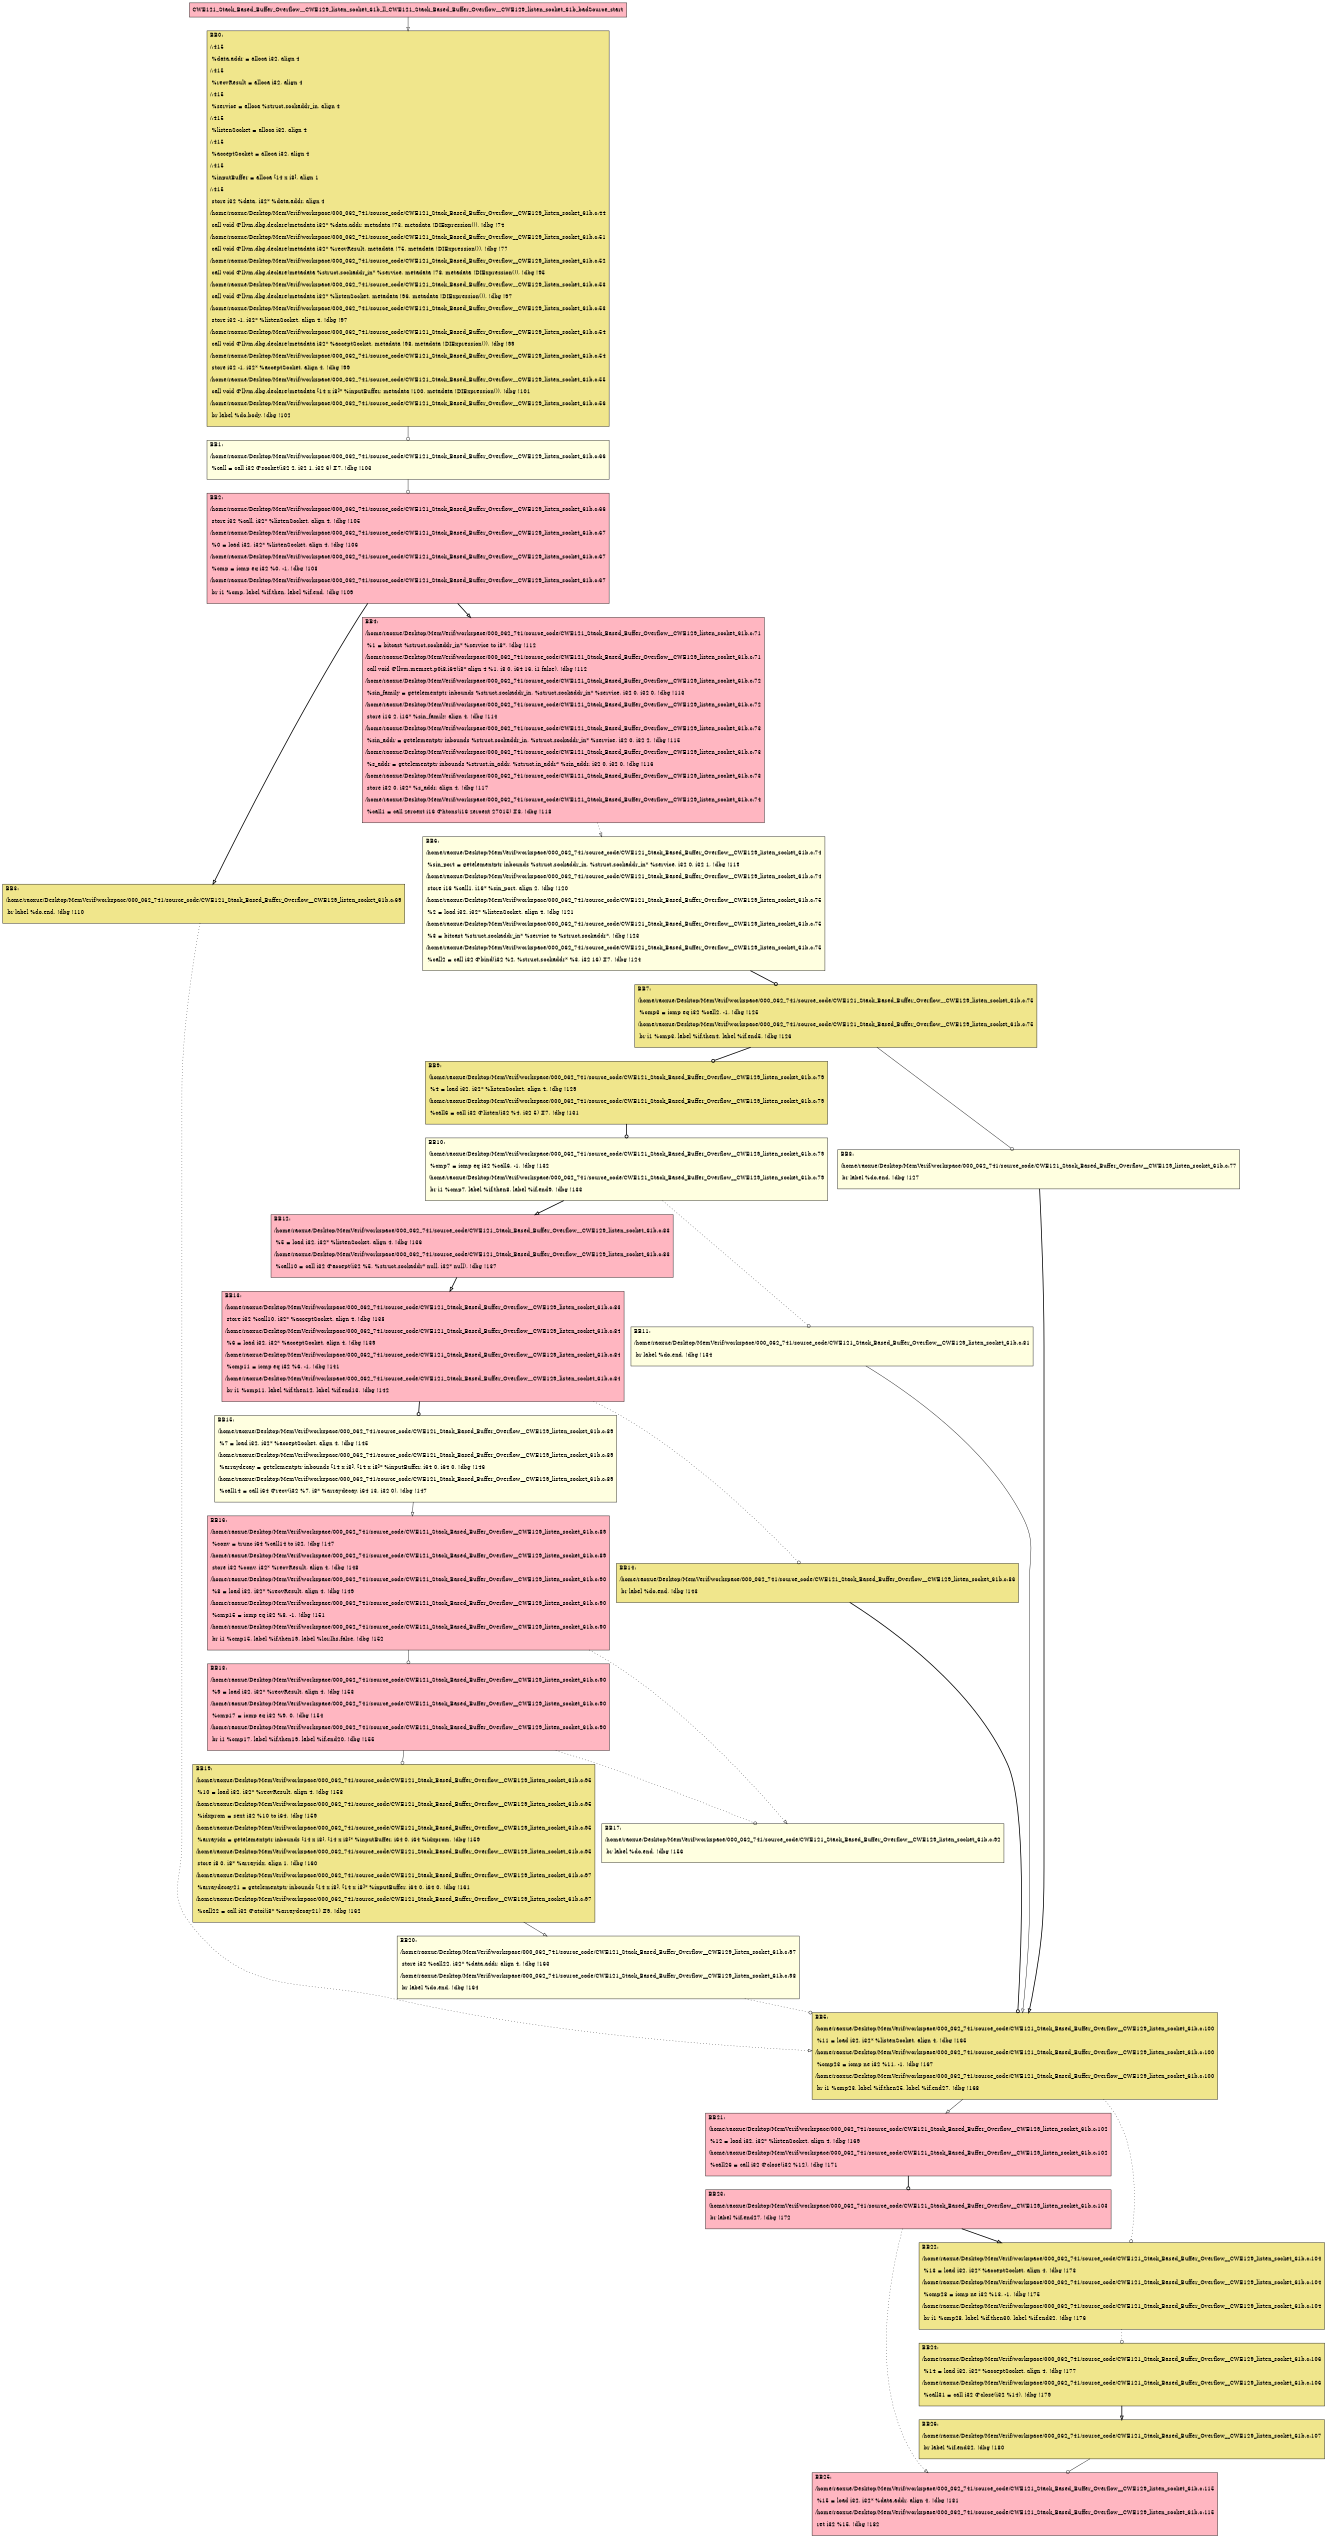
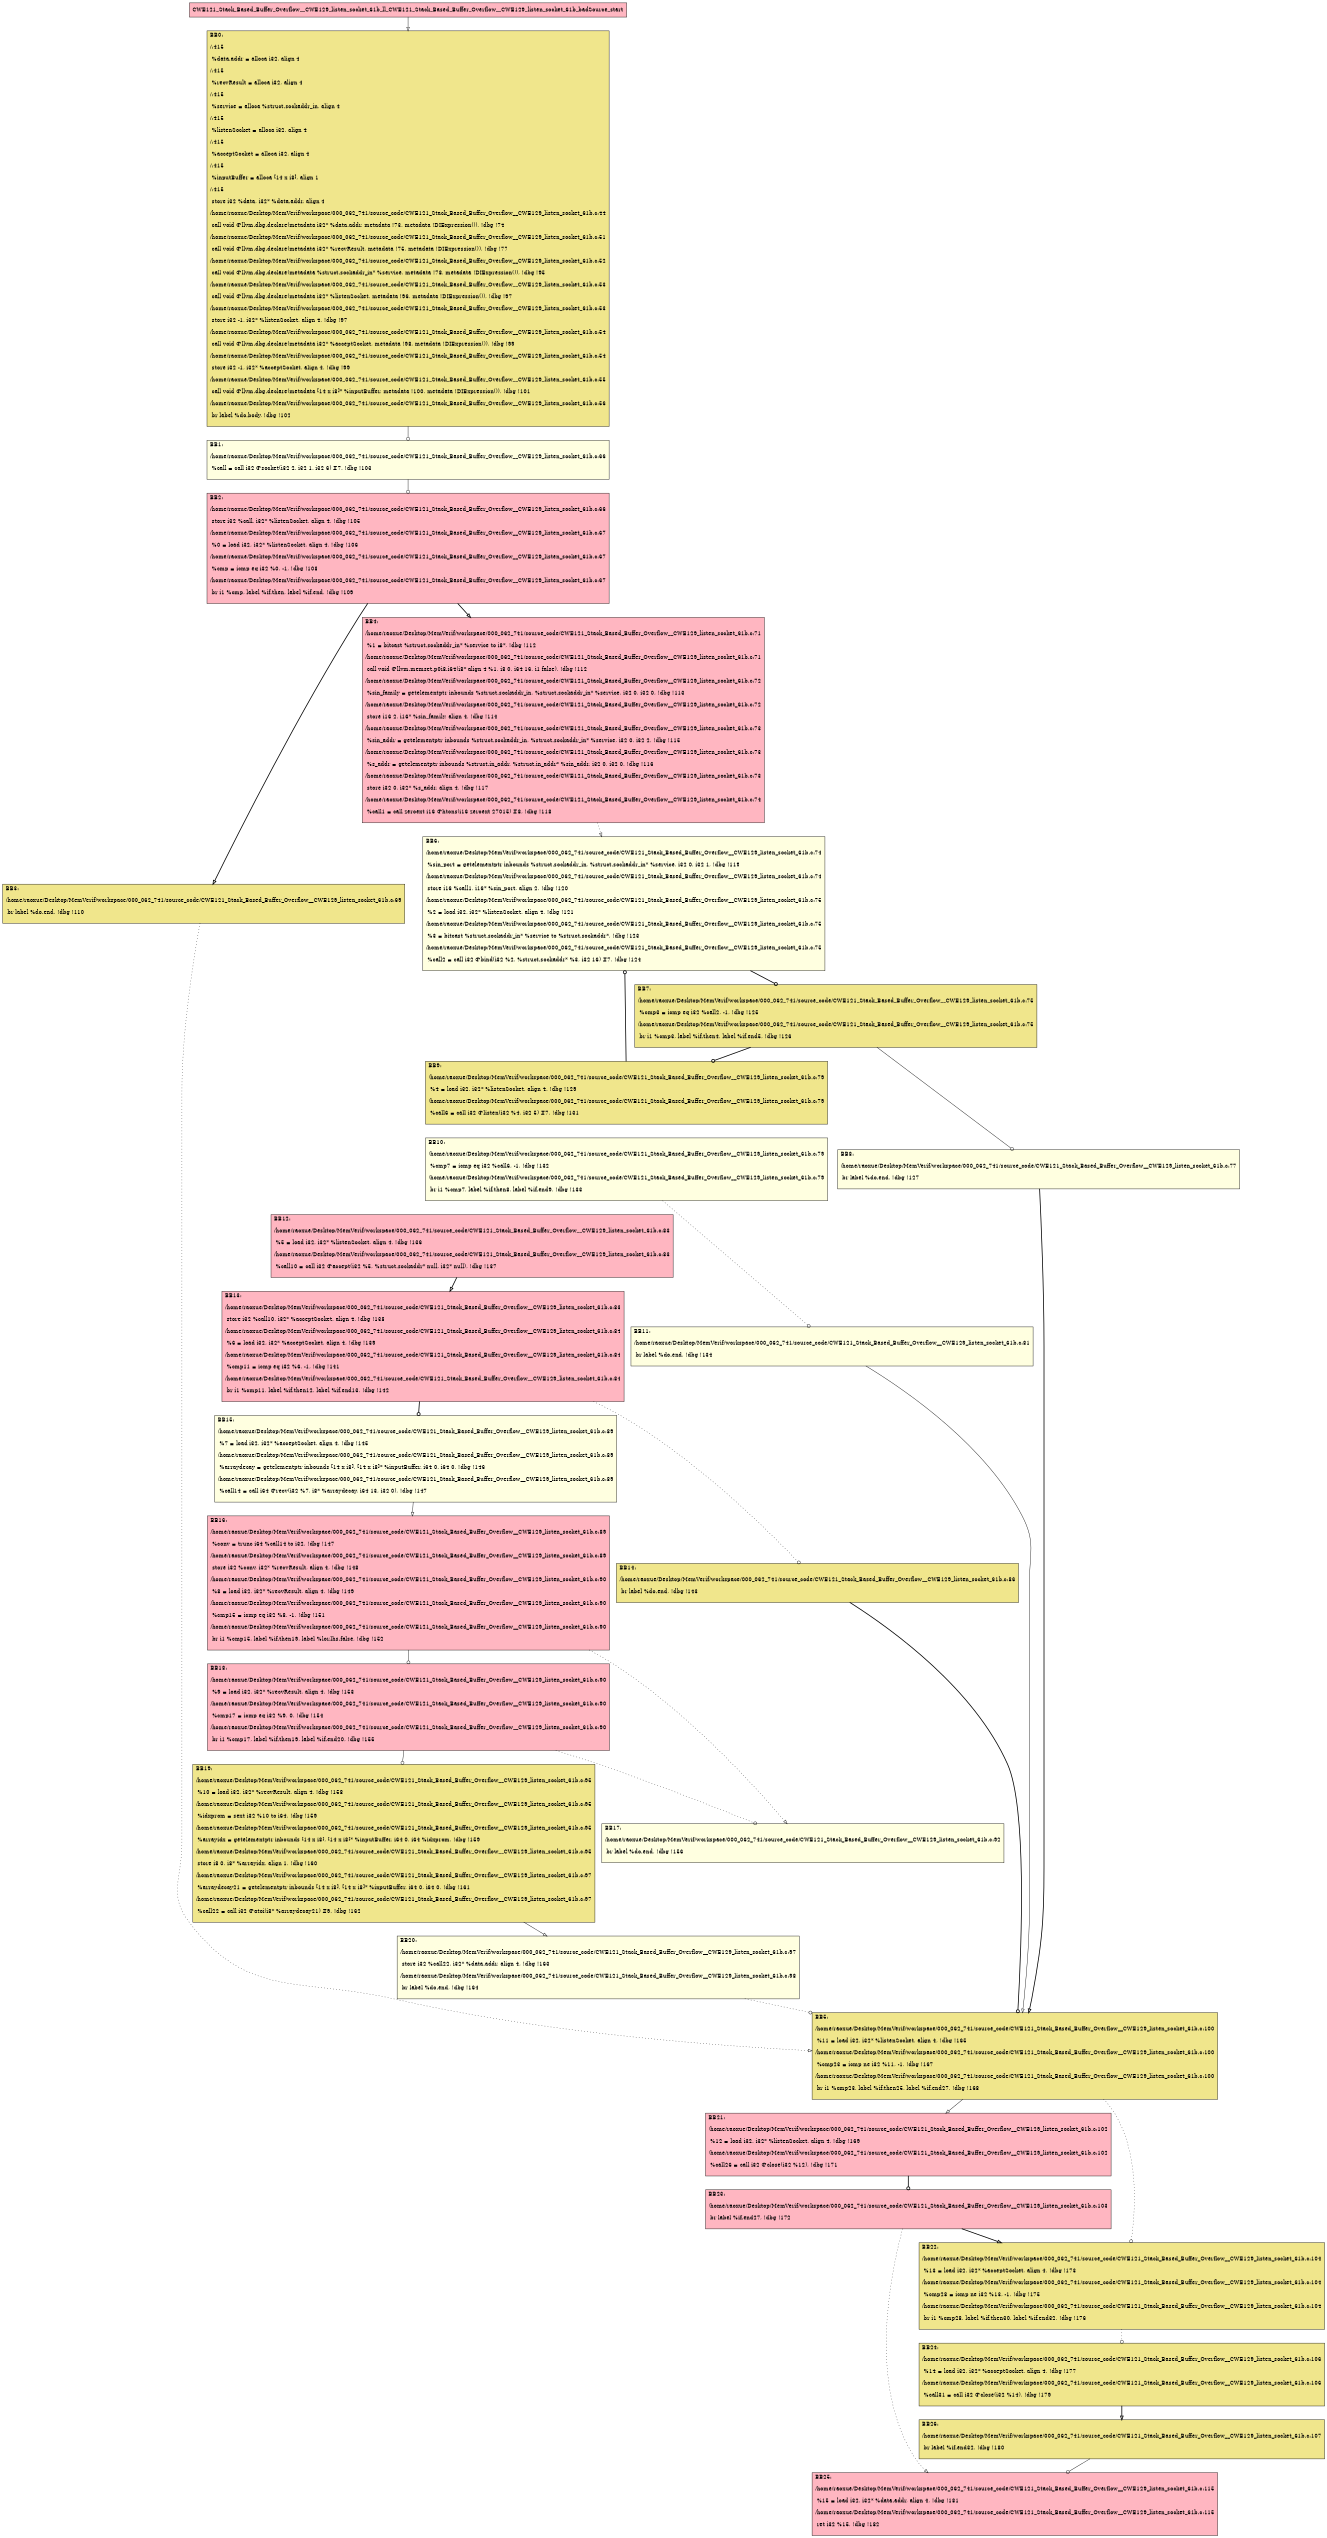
(627, 1129) -> (625, 1018)
(551, 1207) -> none
